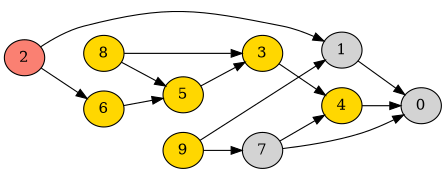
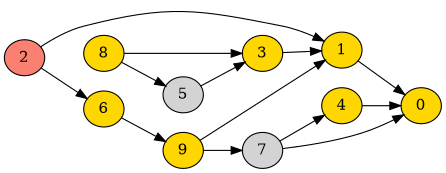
(342, 50) -> (342, 50)
(292, 73) -> (297, 52)
(183, 95) -> (183, 95)
(138, 103) -> (139, 127)
(421, 106) -> (421, 106)
